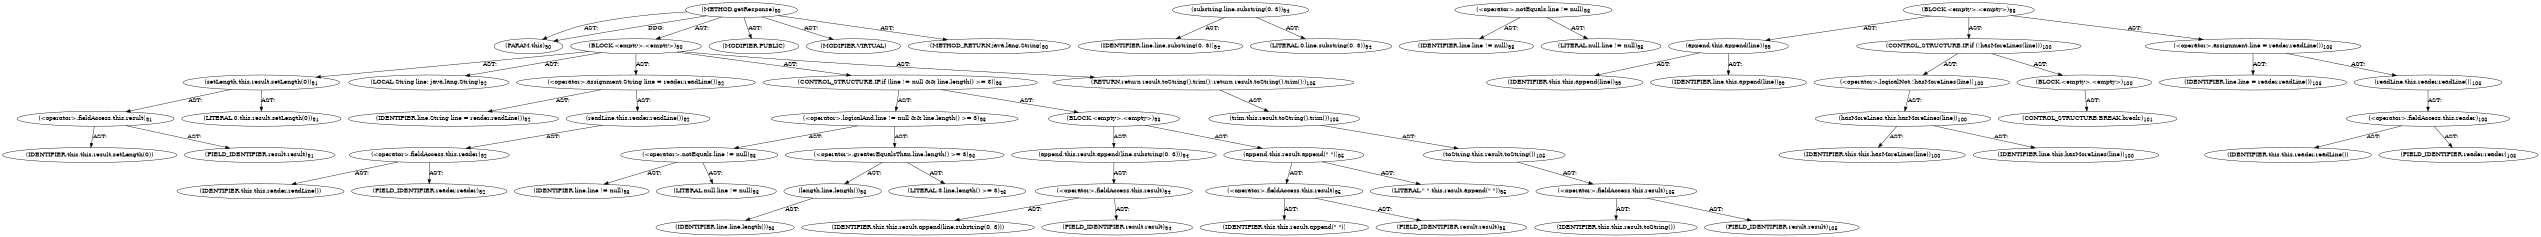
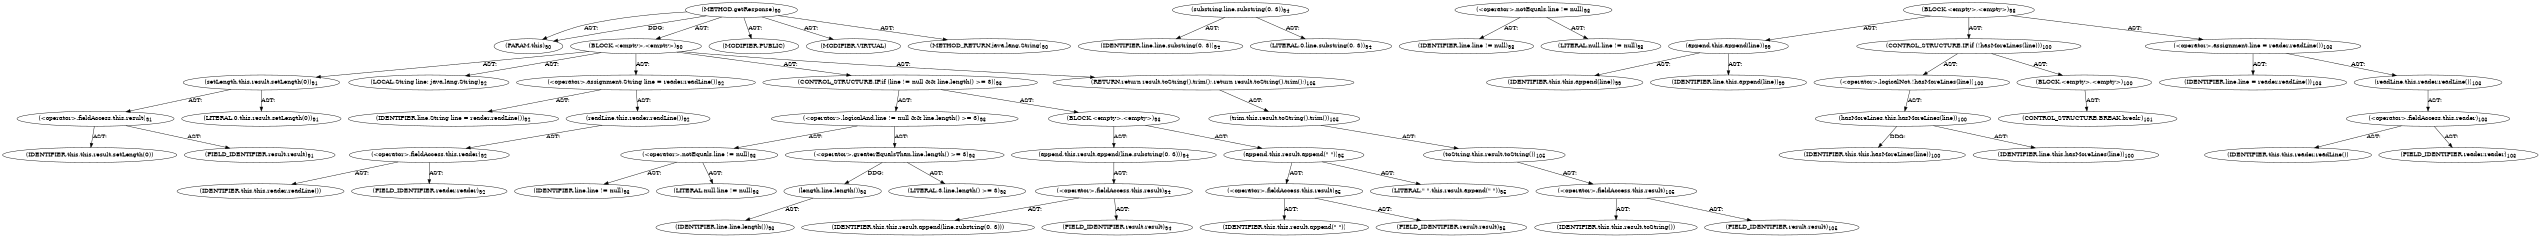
(1898, 137) -> (1899, 137)
(876, 173) -> (877, 173)
(1003, 191) -> (1003, 191)
